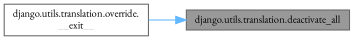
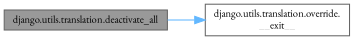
(162, 20) -> (181, 20)
